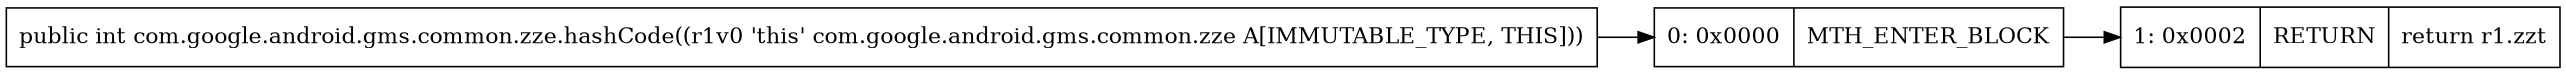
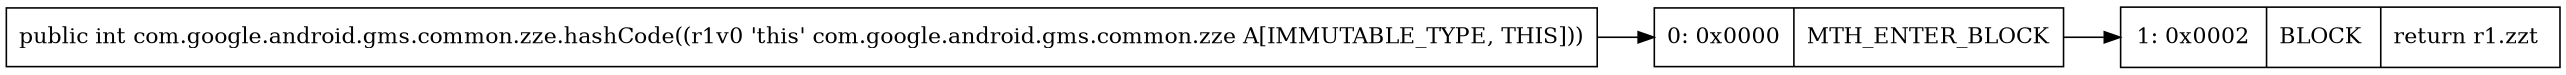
(2324, 36) -> (2320, 36)
